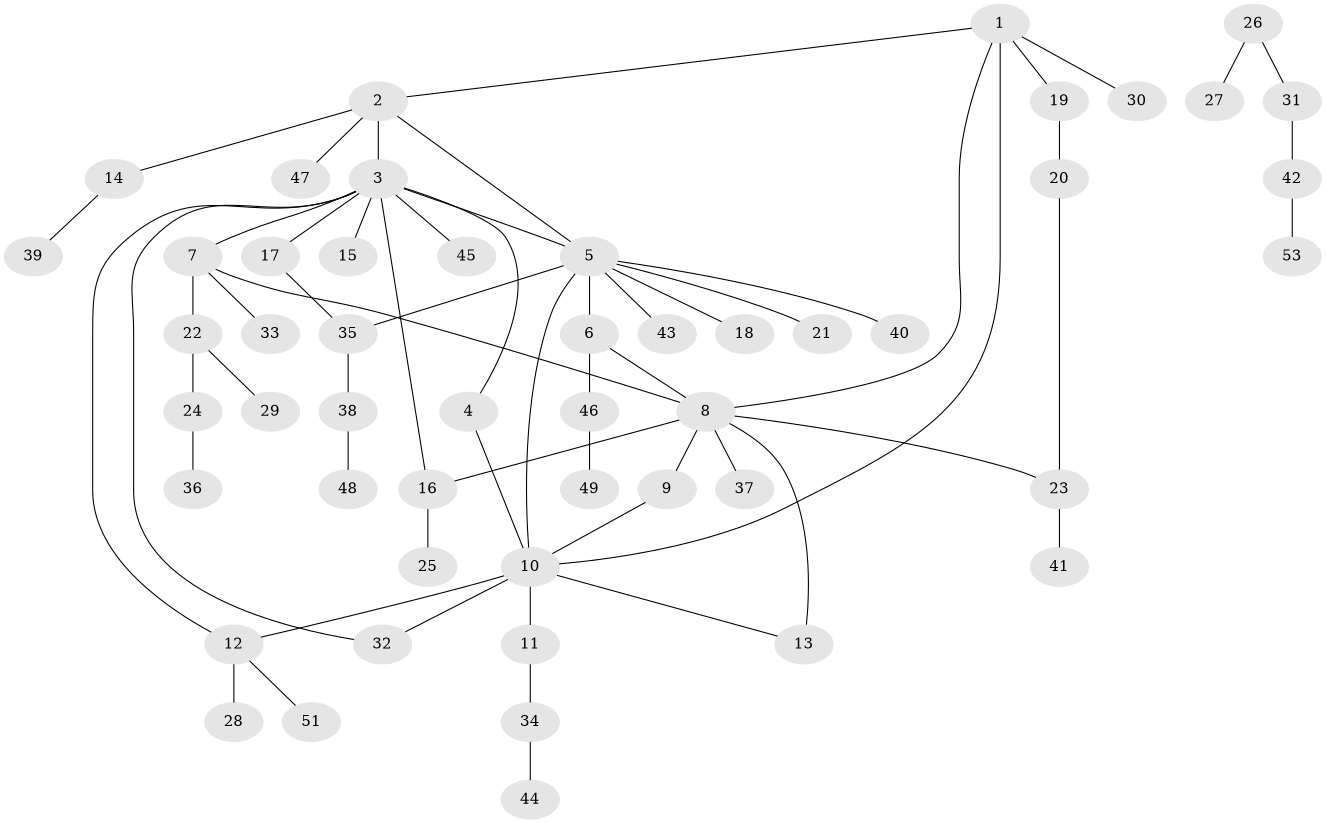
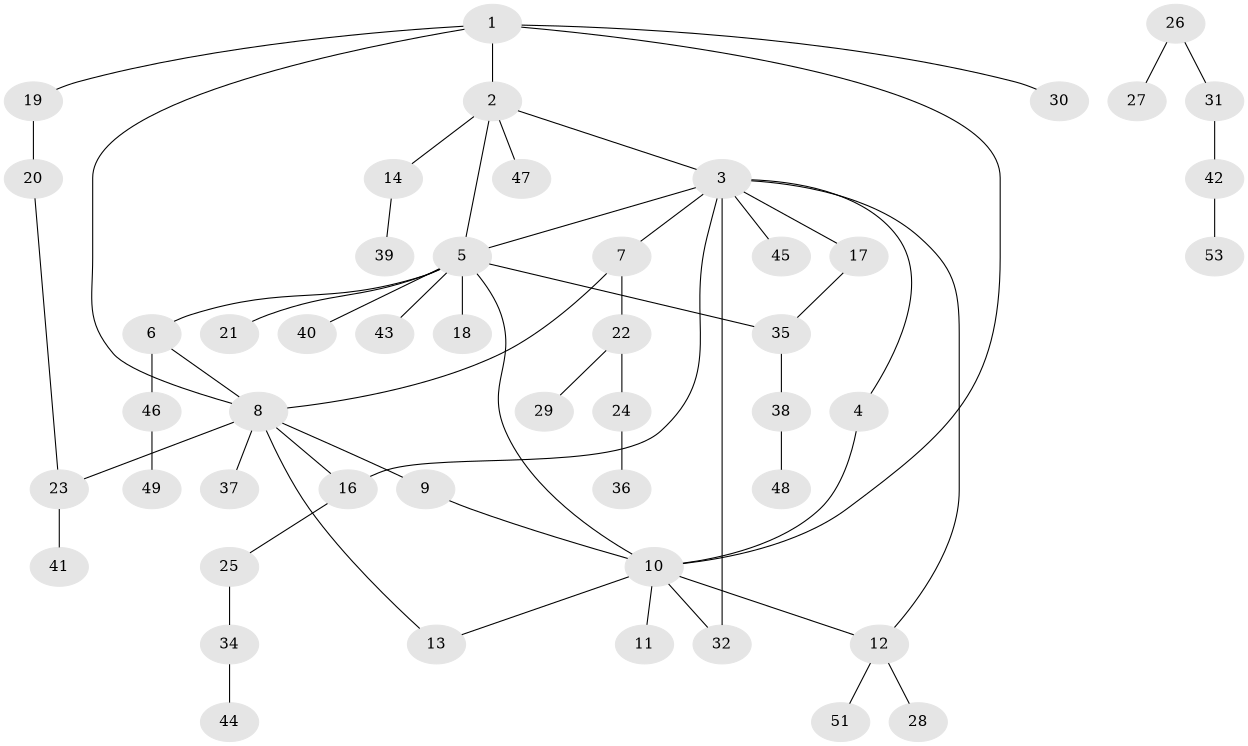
(348, 257) -> none
(271, 334) -> none
(530, 683) -> (230, 606)
